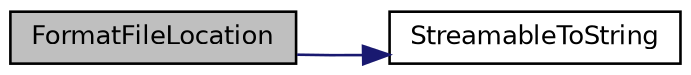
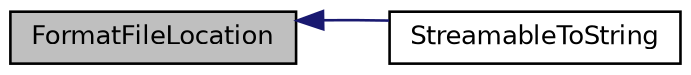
(330, 55) -> (356, 20)
